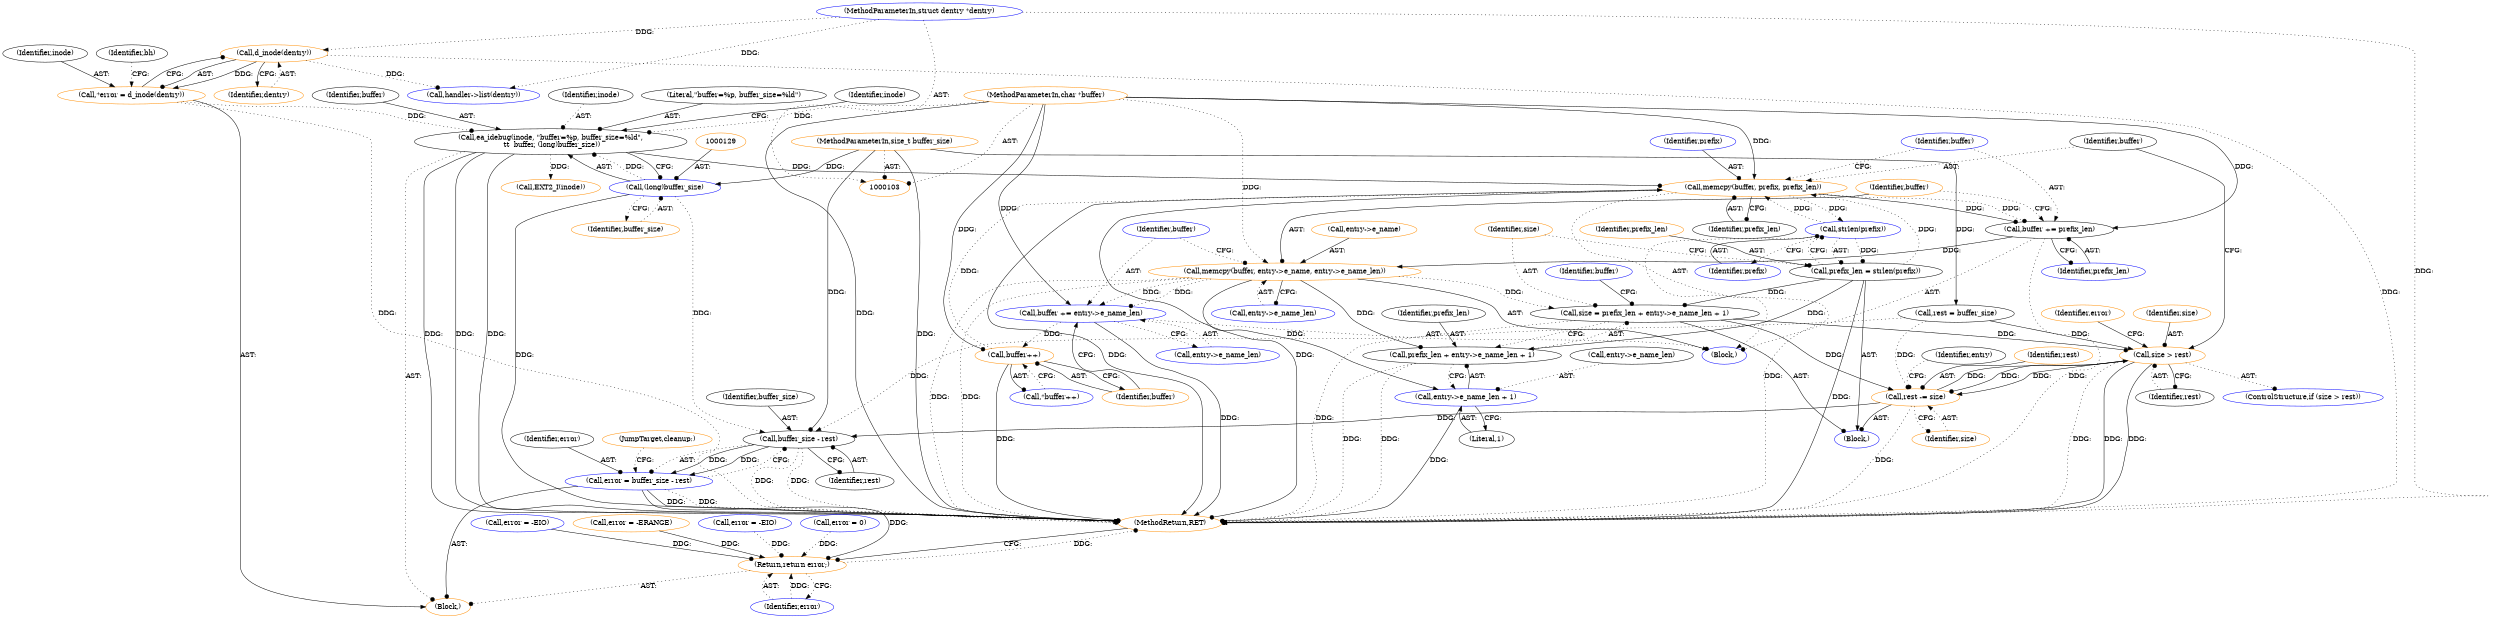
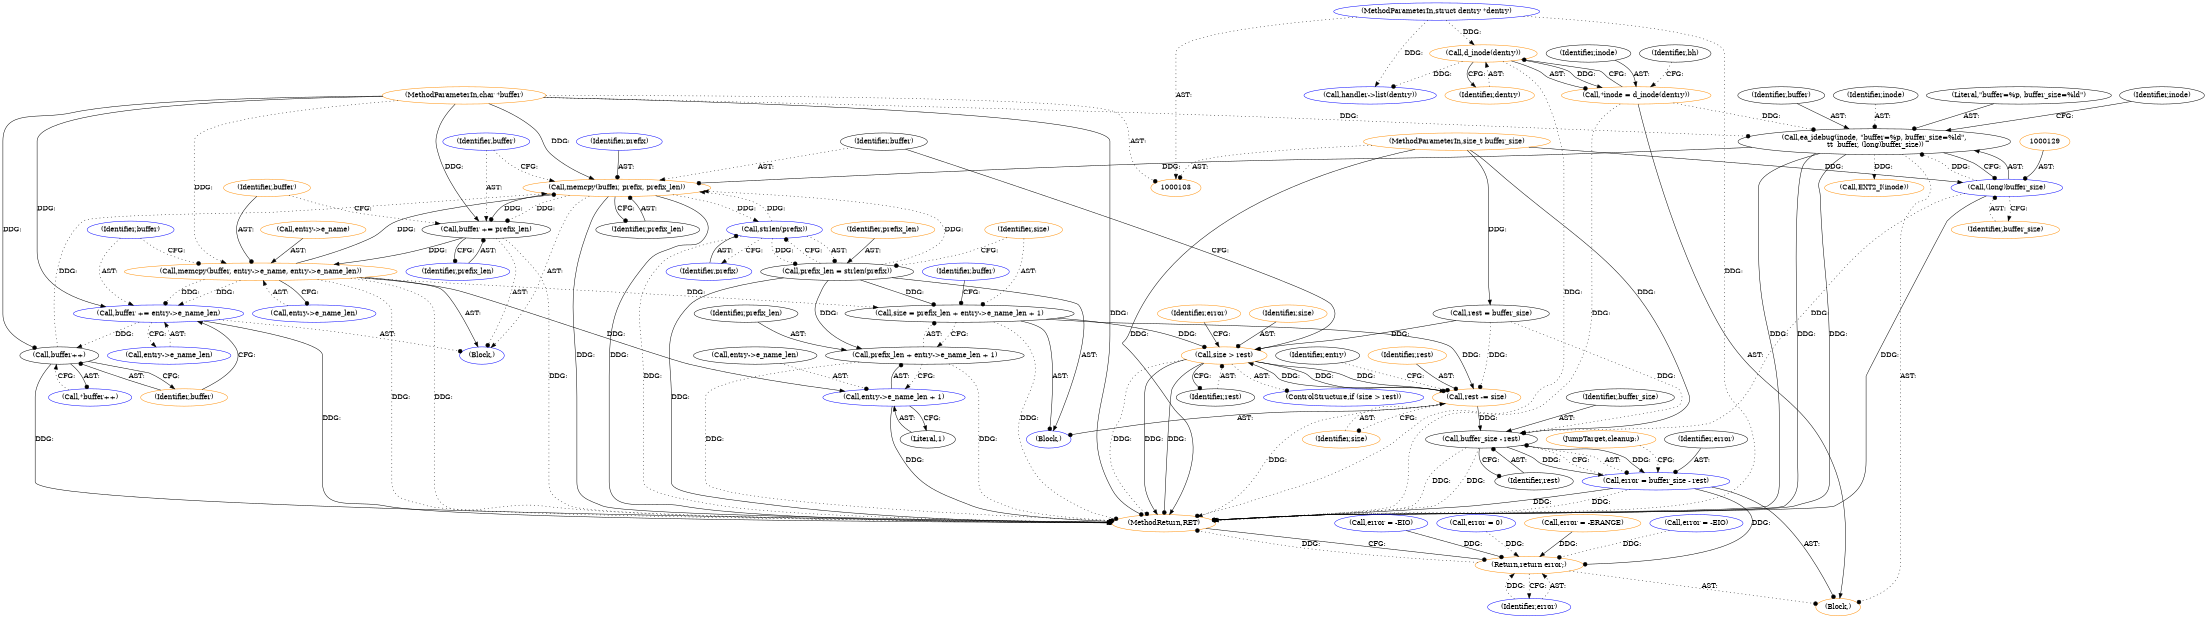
(131, 95) -> (1636, 95)
(1355, 321) -> (420, 215)
(1014, 356) -> (59, 356)
